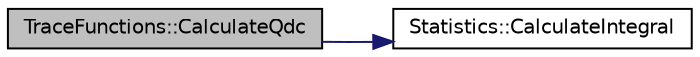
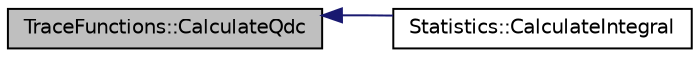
(348, 42) -> (368, 15)
